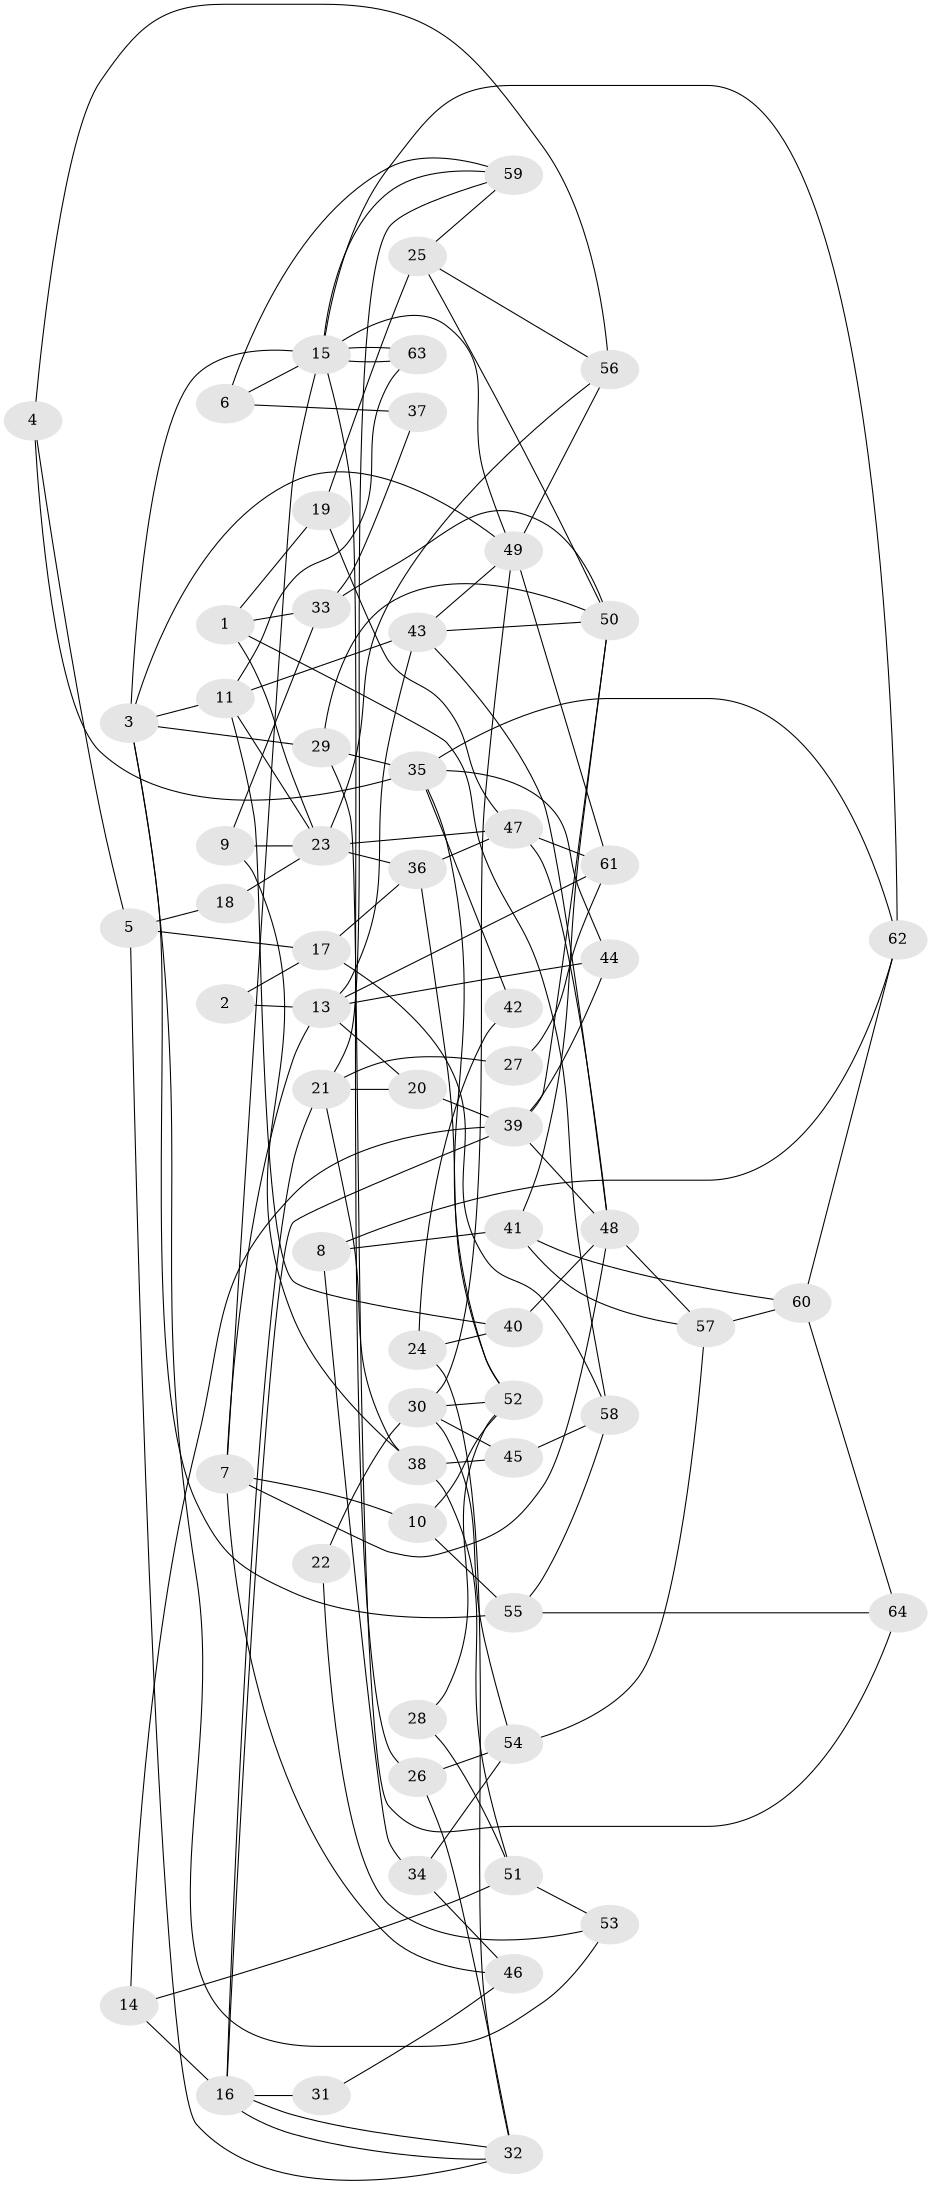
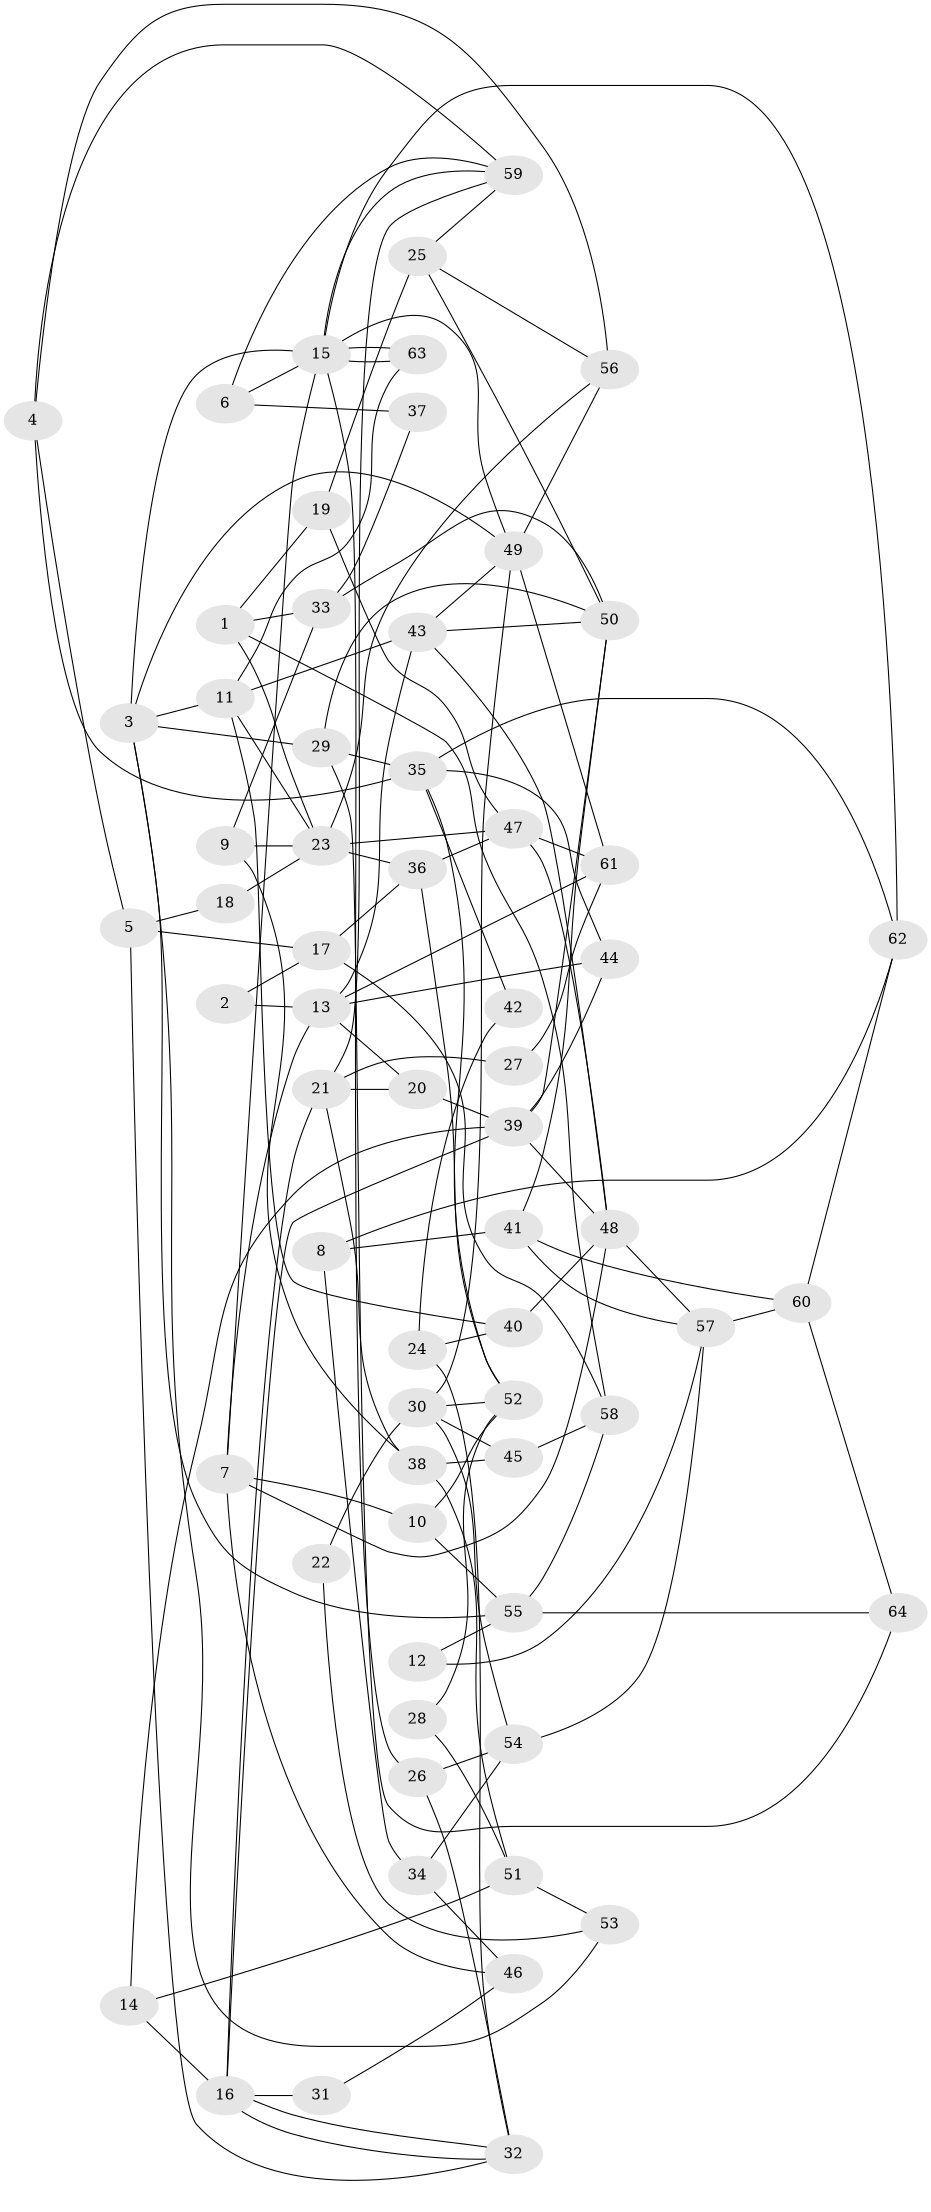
none -> (162, 63)
none -> (418, 1662)
